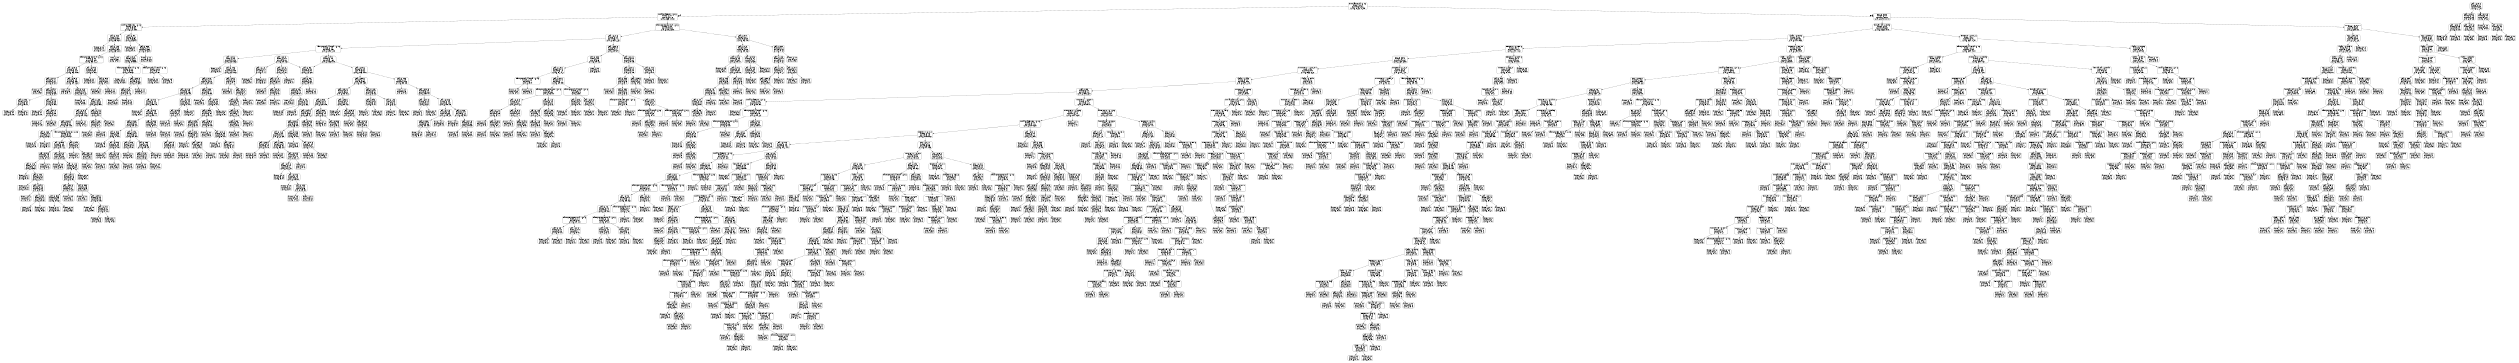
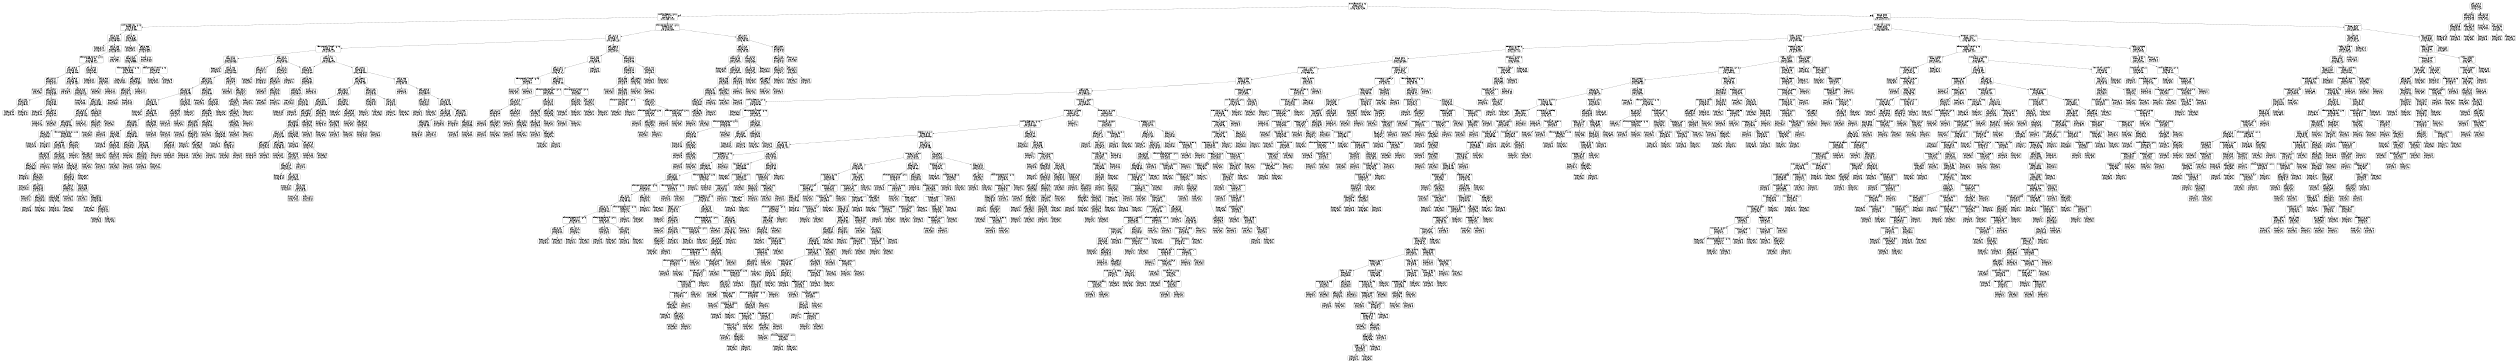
(1228, 214) -> (1242, 214)
